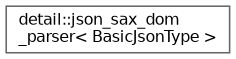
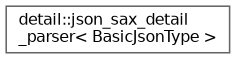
(118, 29) -> (118, 29)
